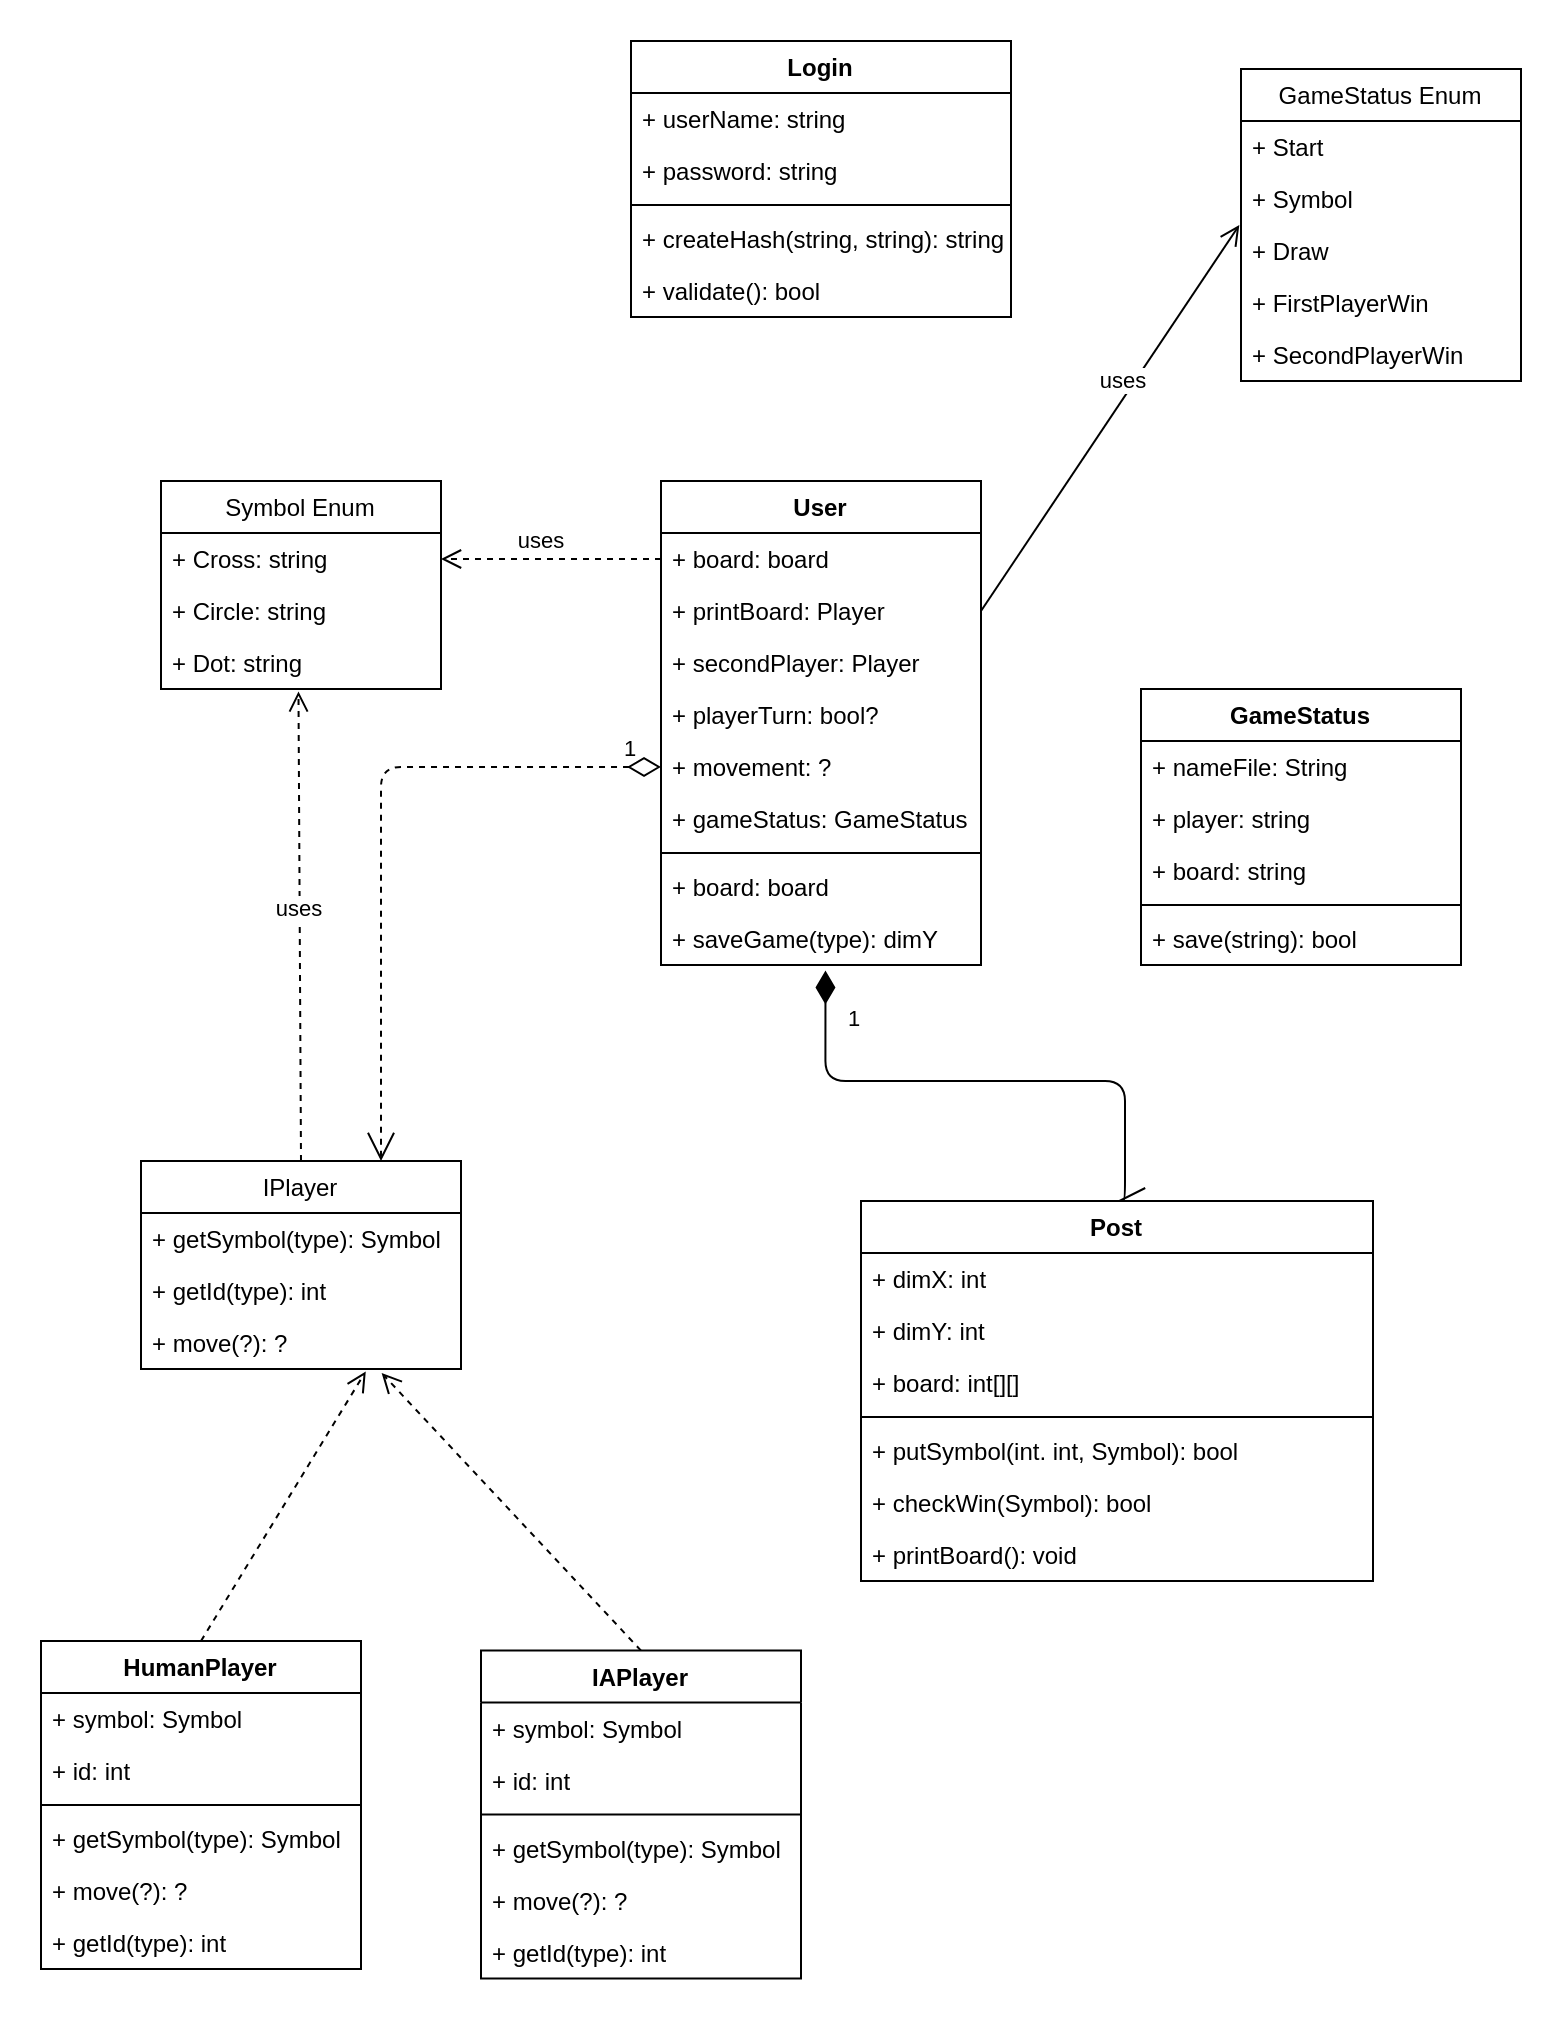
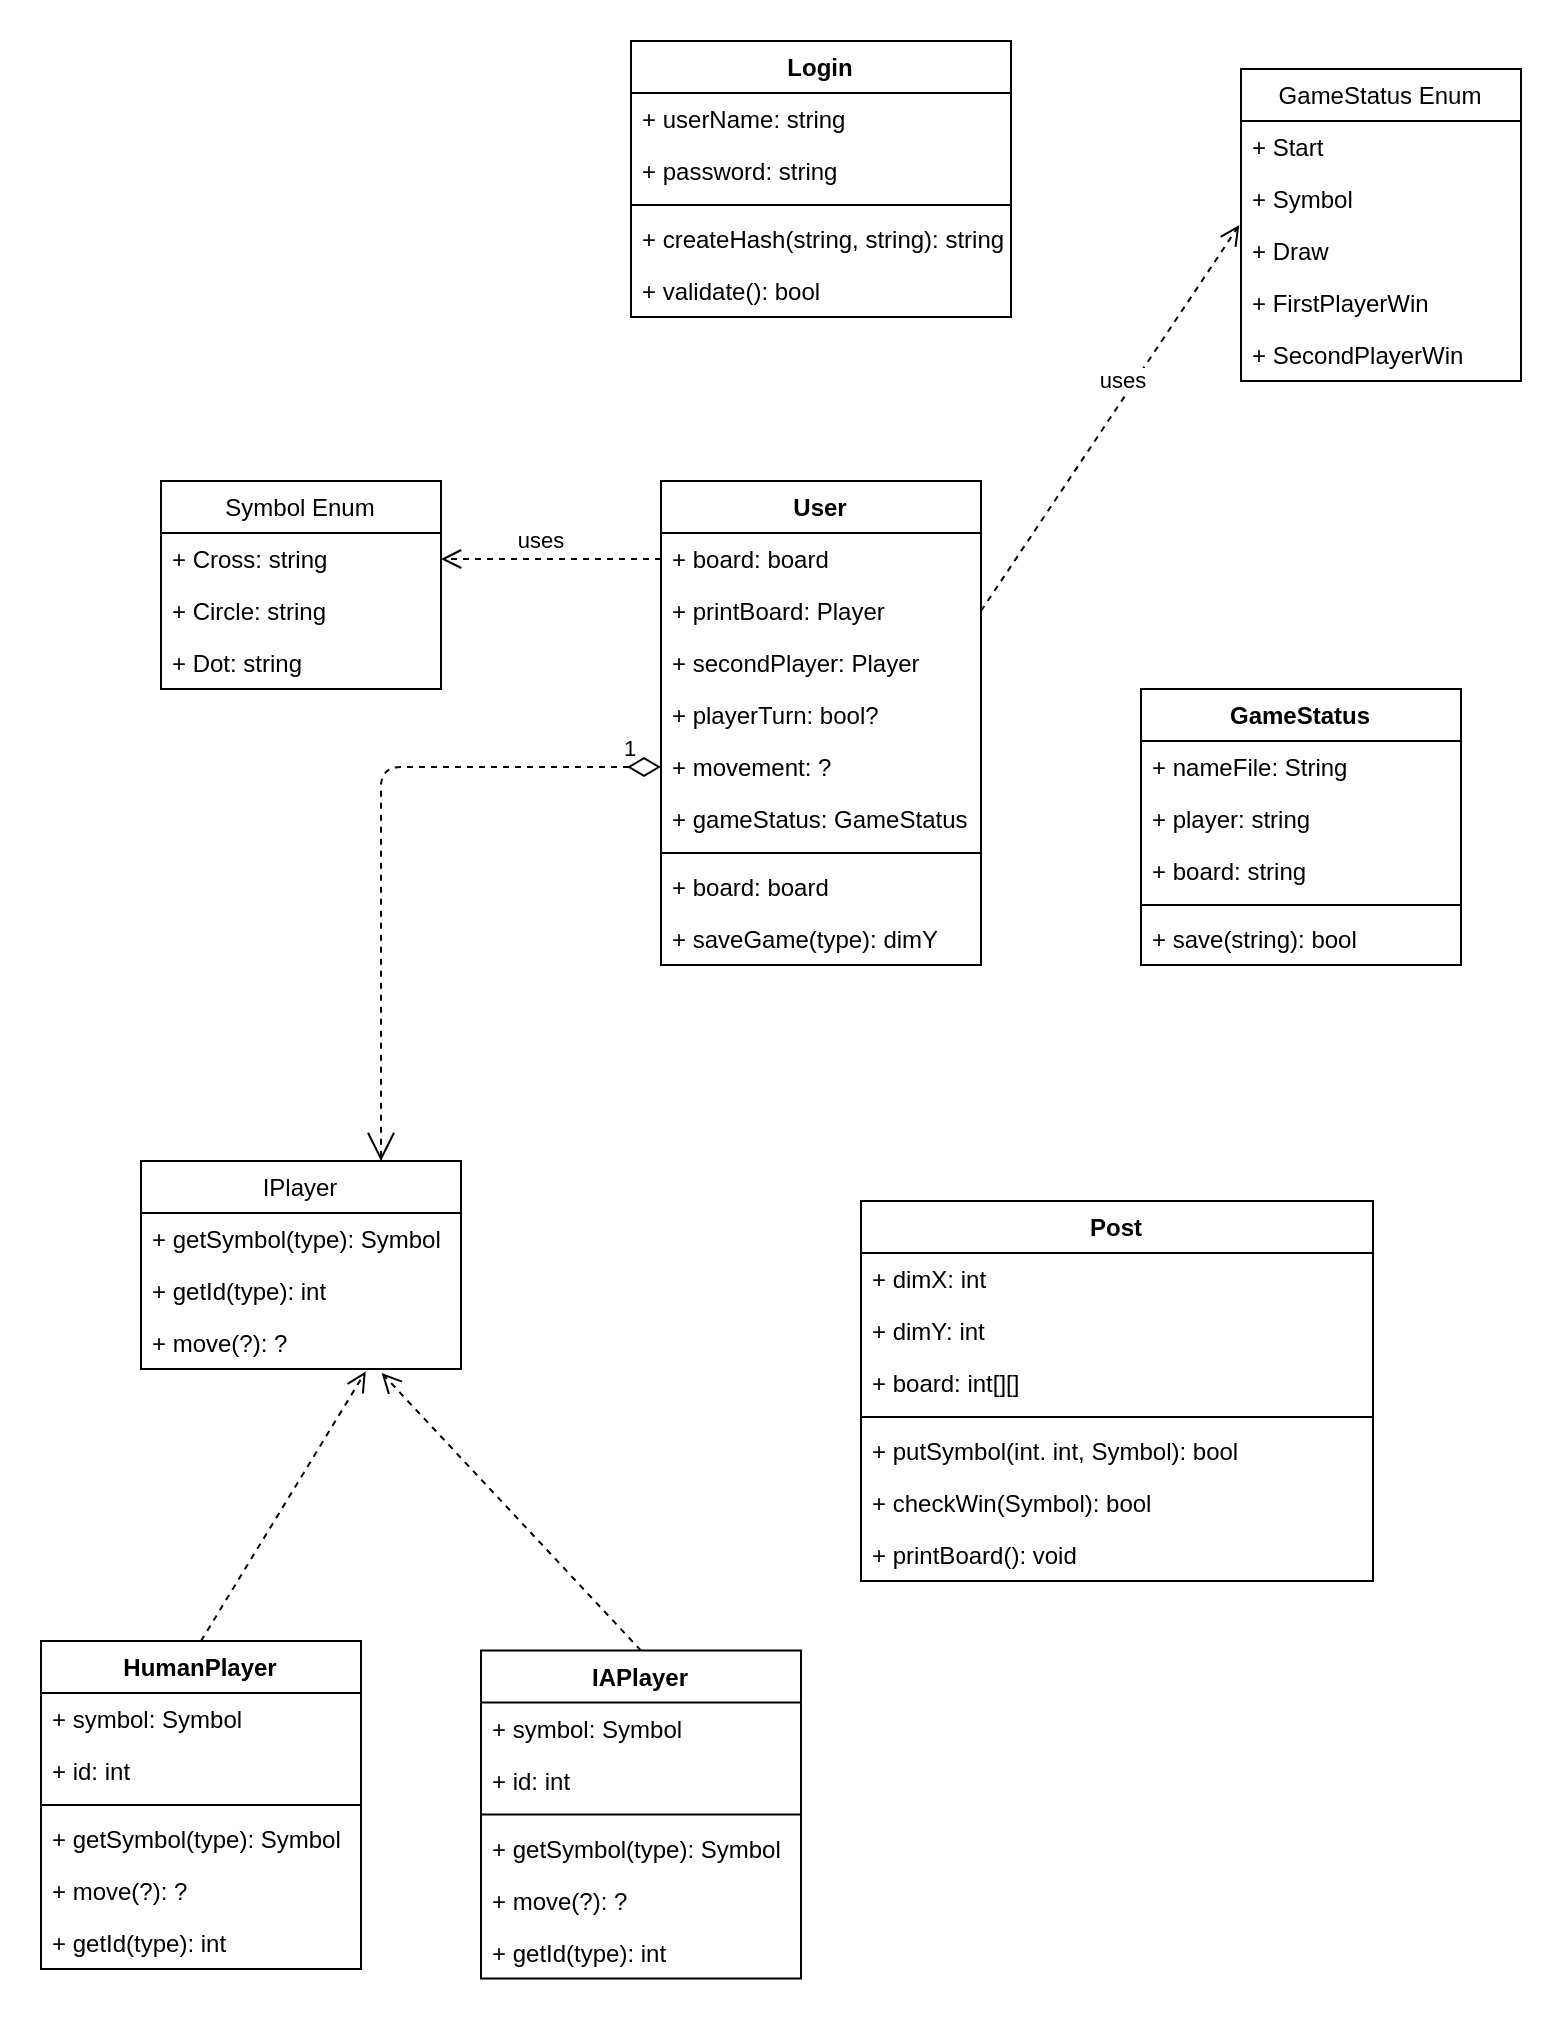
(1056, 499) -> (1056, 499)
(300, 1042) -> none
(996, 1081) -> none
